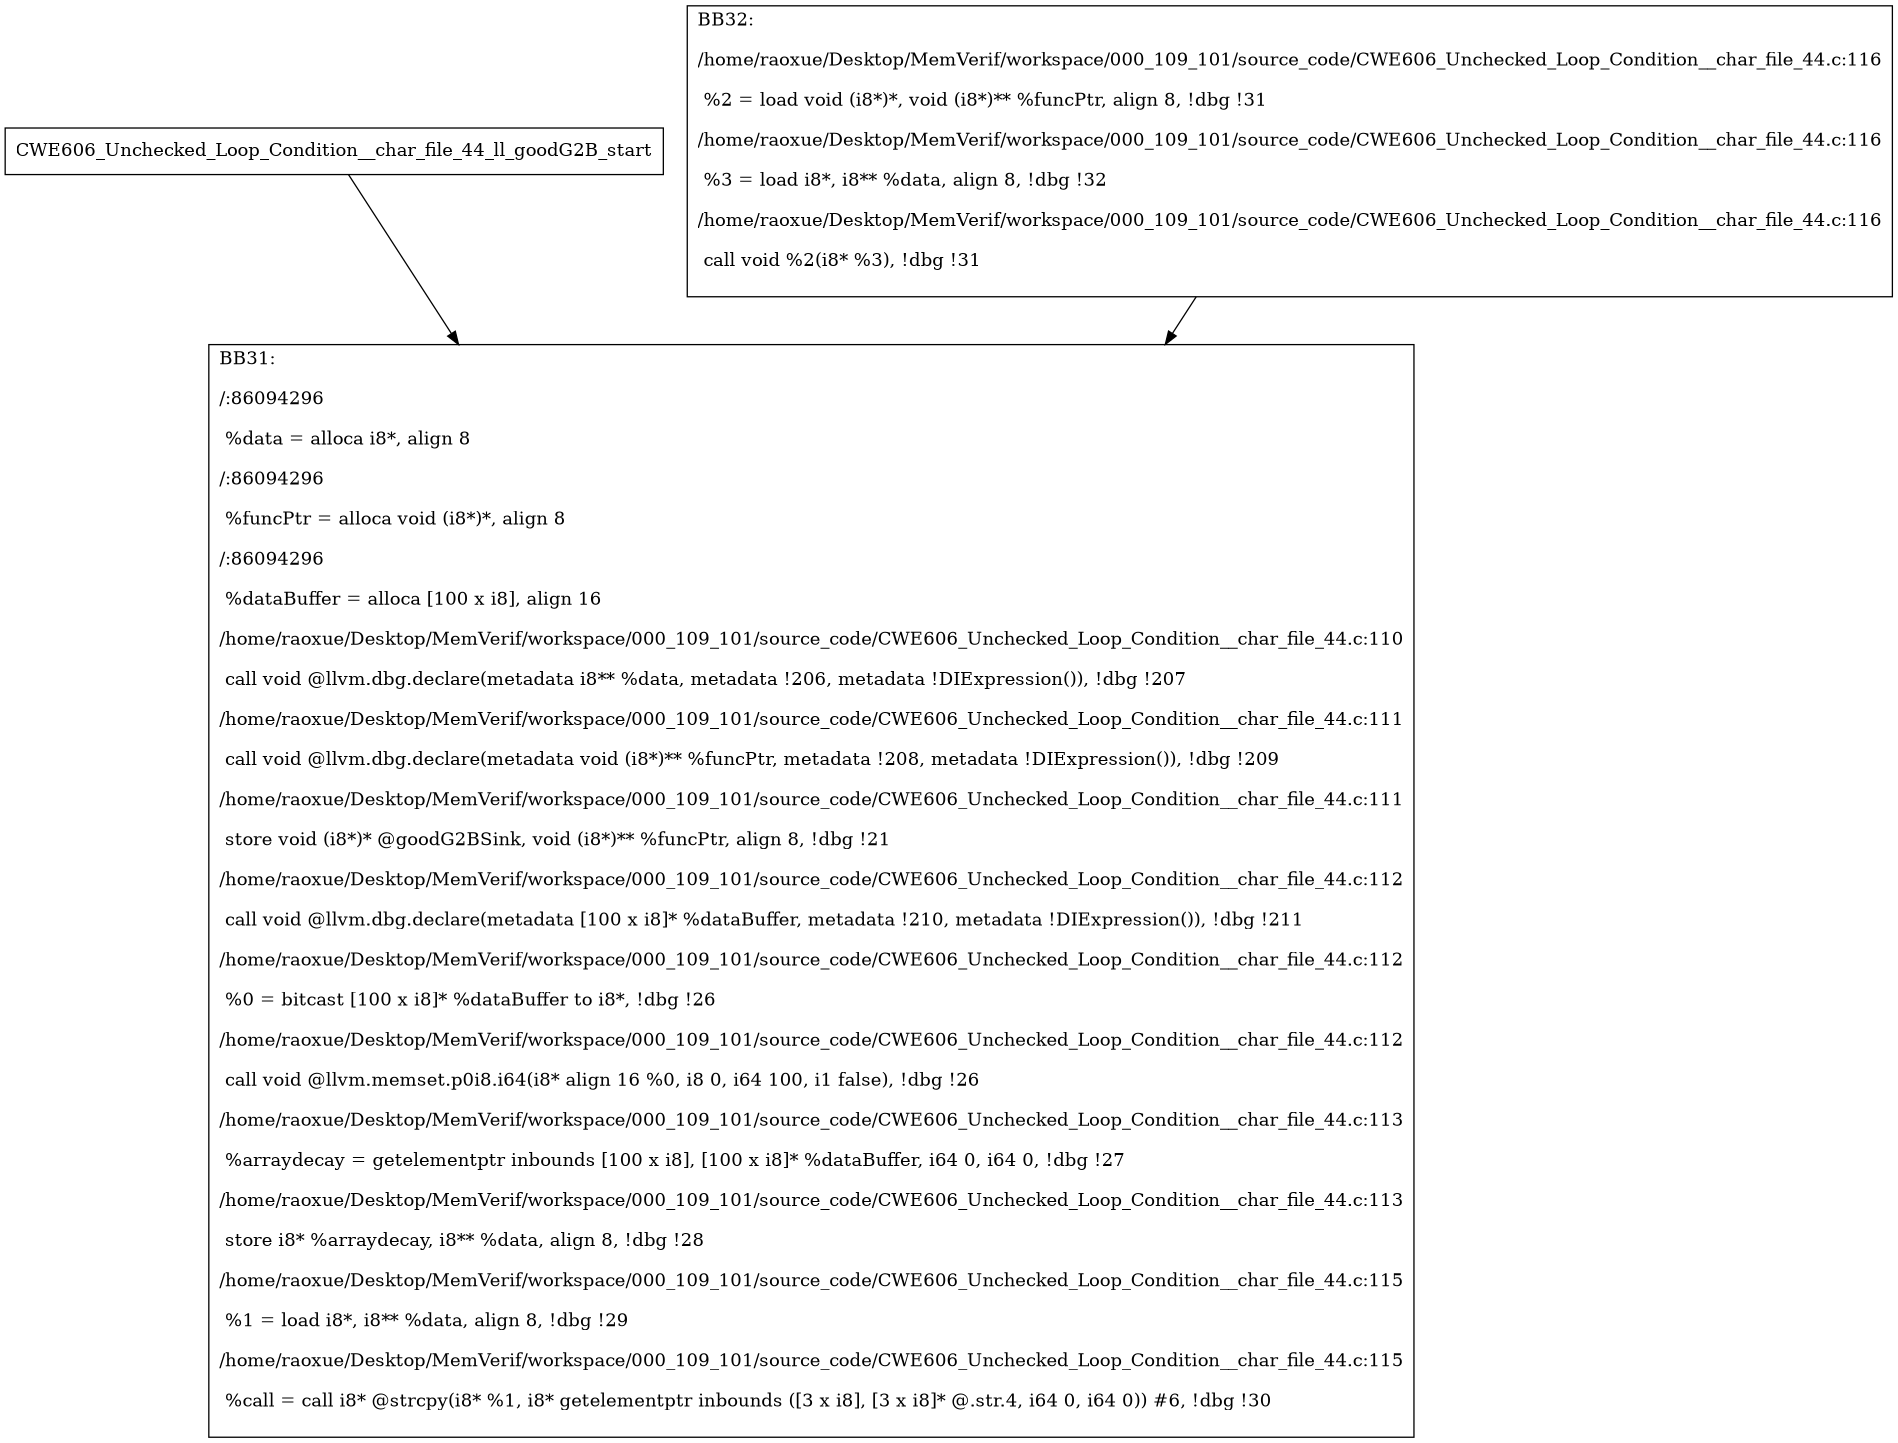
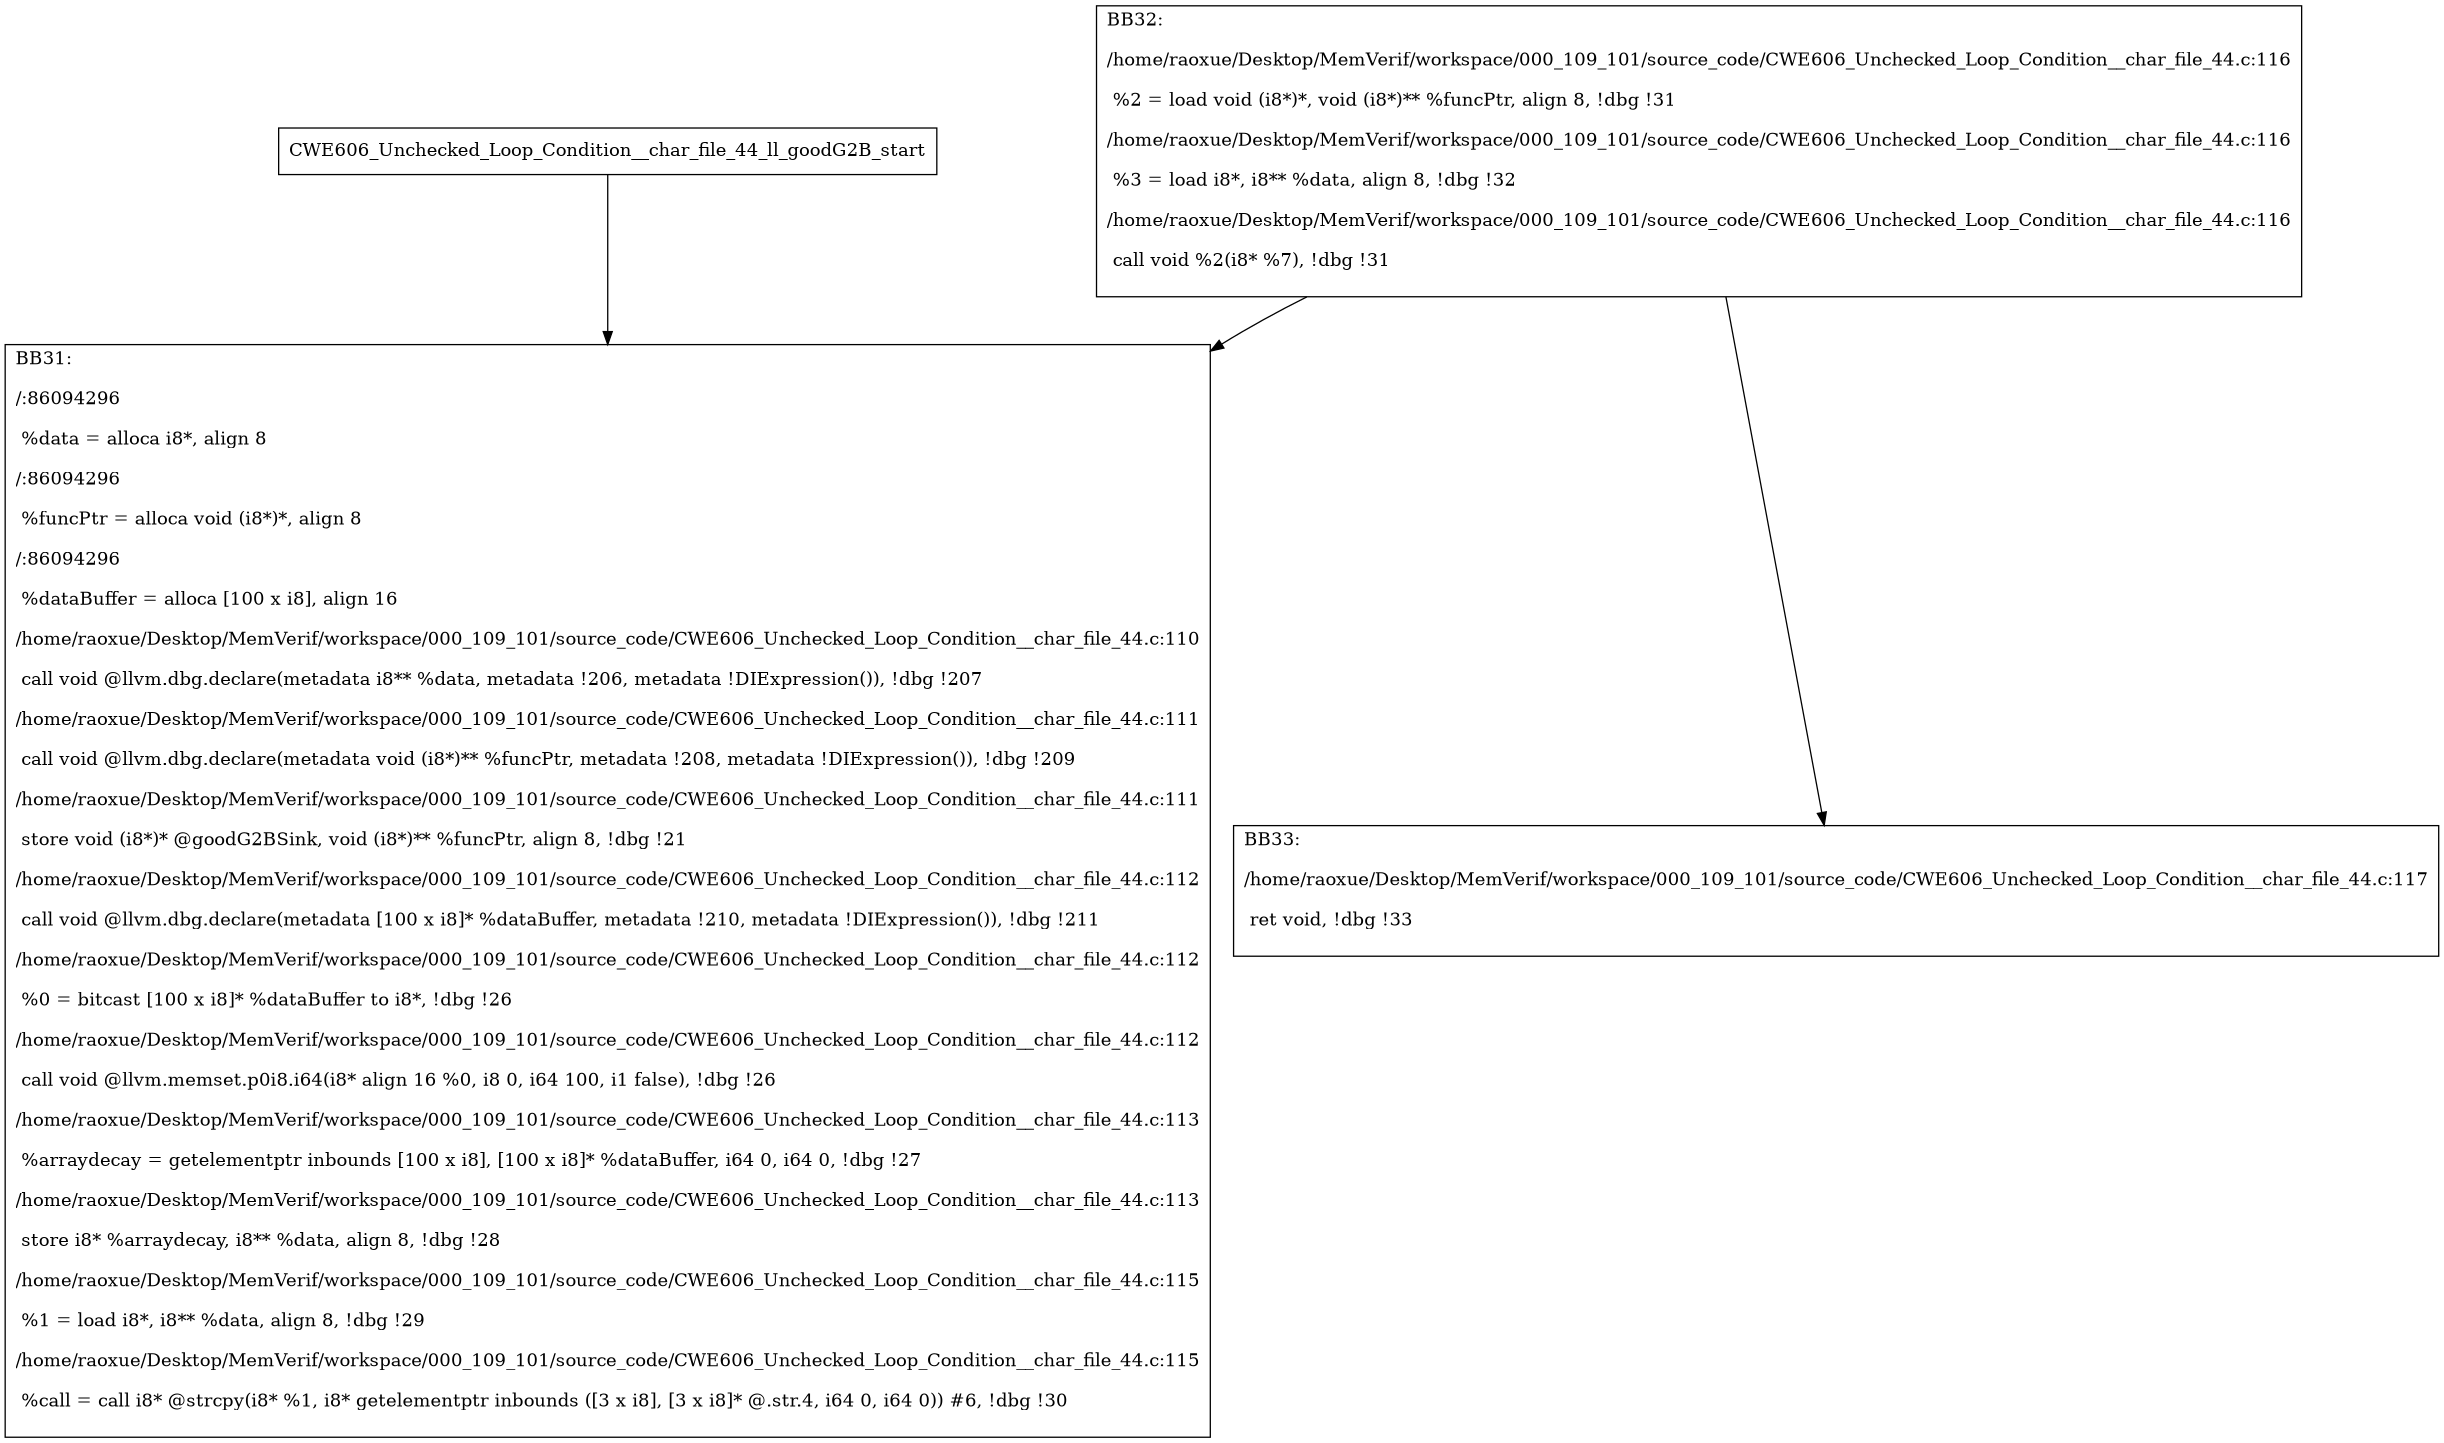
(840, 261) -> (1249, 261)
none -> (1836, 891)
